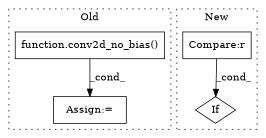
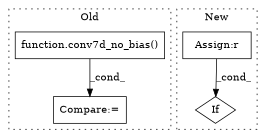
(90, 45) -> (90, 45)
(217, 45) -> (217, 45)
(90, 110) -> (90, 110)
